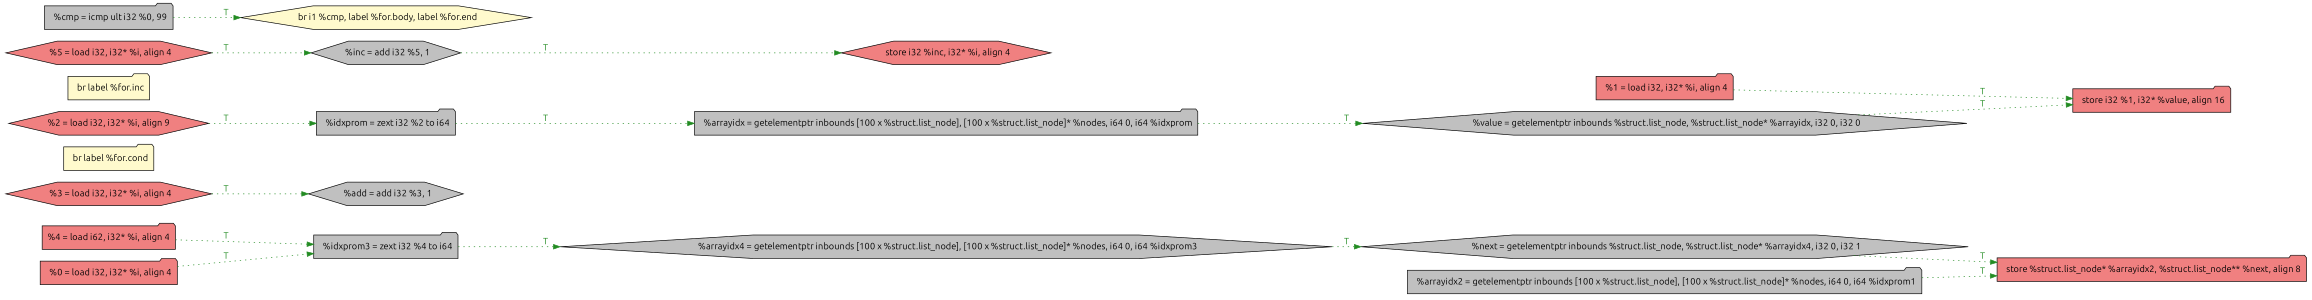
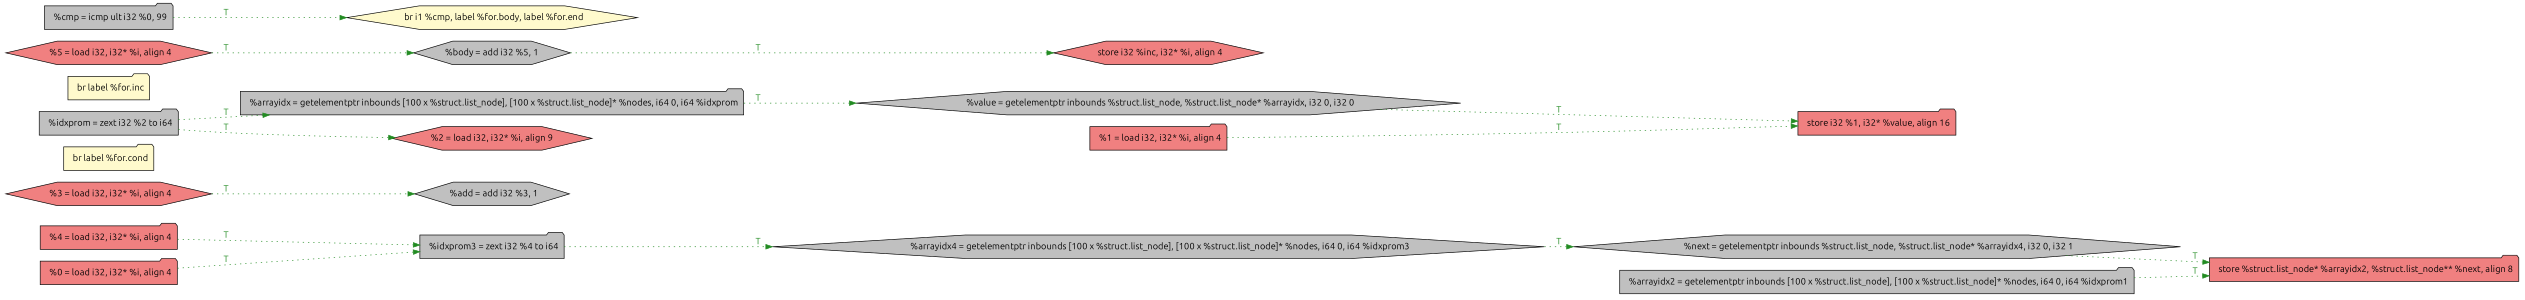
(386, 53) -> (492, 53)
(259, 123) -> (283, 135)
(109, 238) -> (109, 238)
